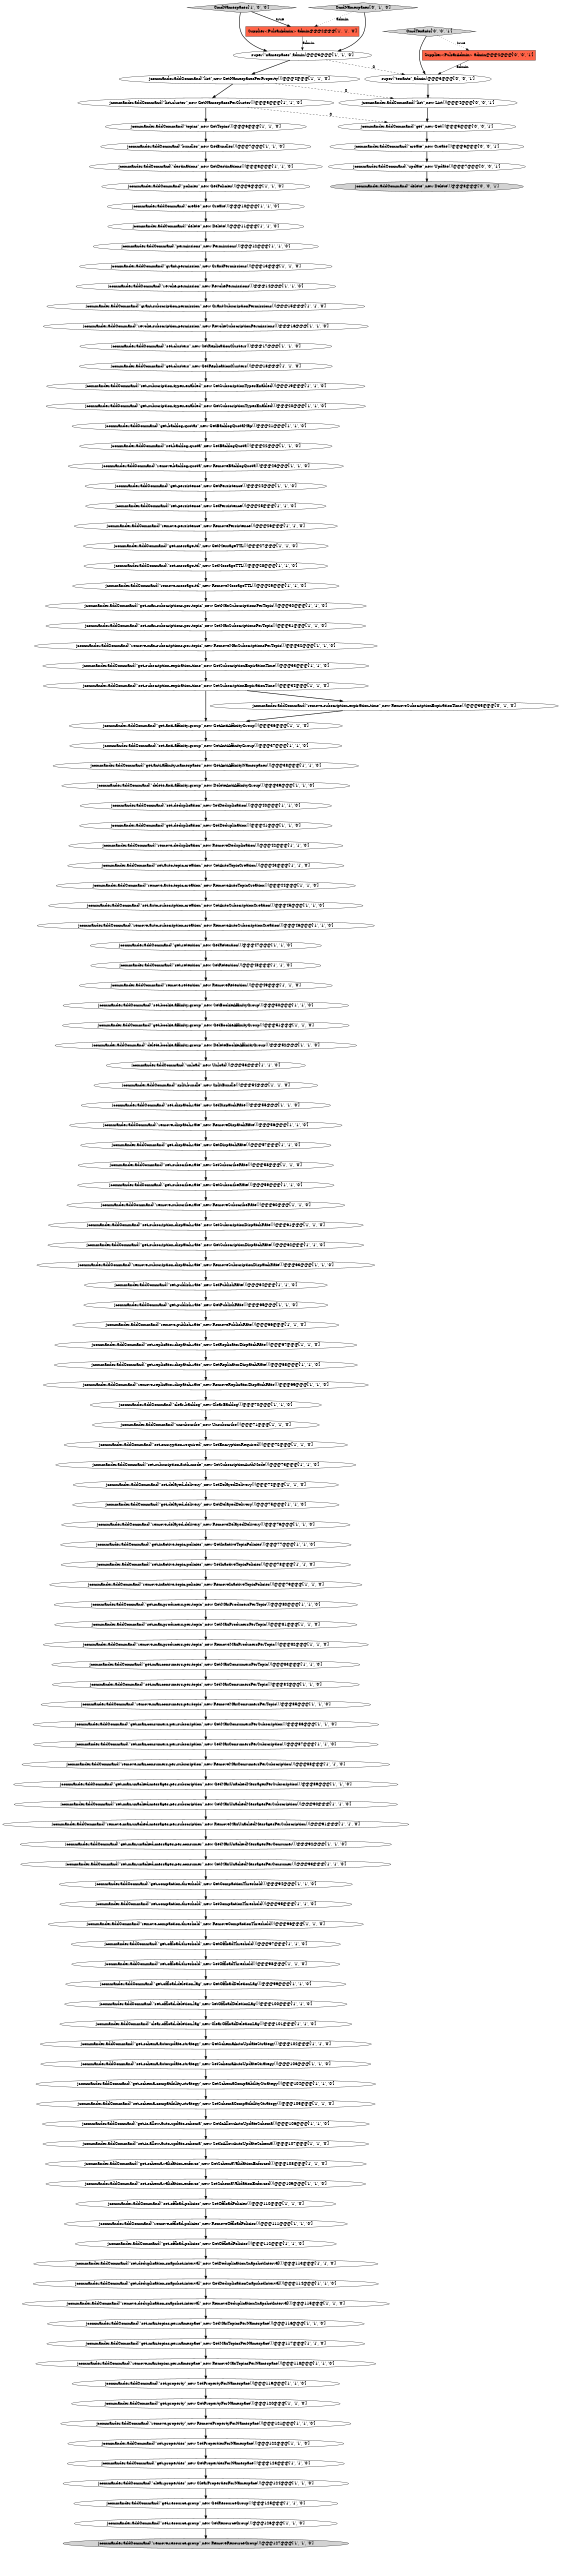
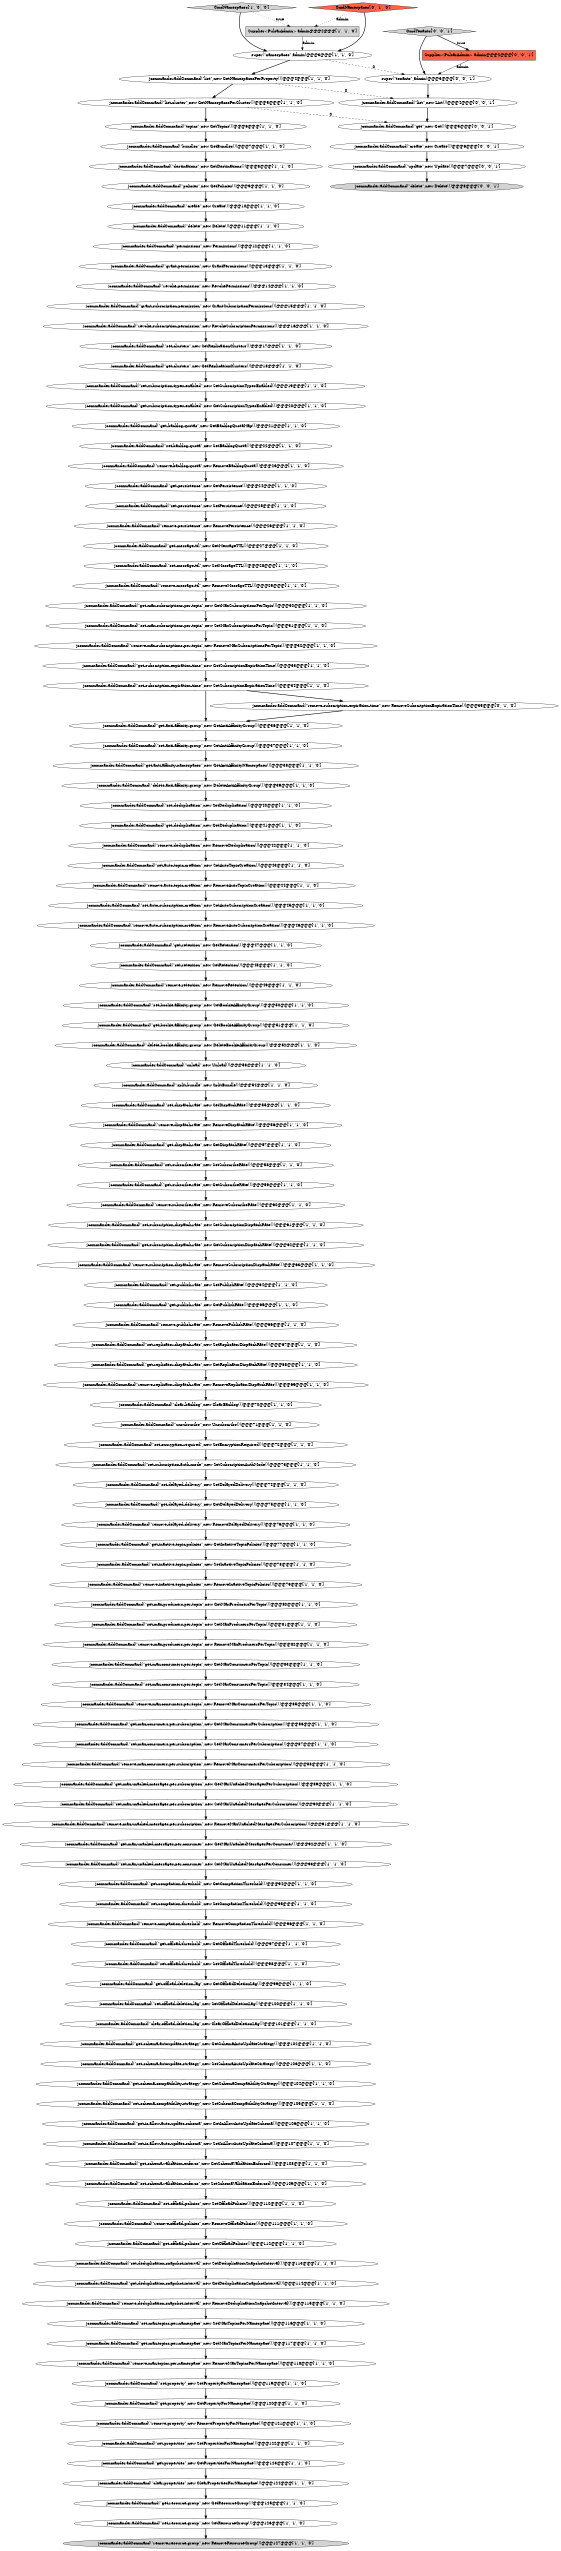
(363, 8) -> (363, 8)
(270, 19) -> (270, 19)
(302, 31) -> (302, 31)
(452, 42) -> (452, 42)
